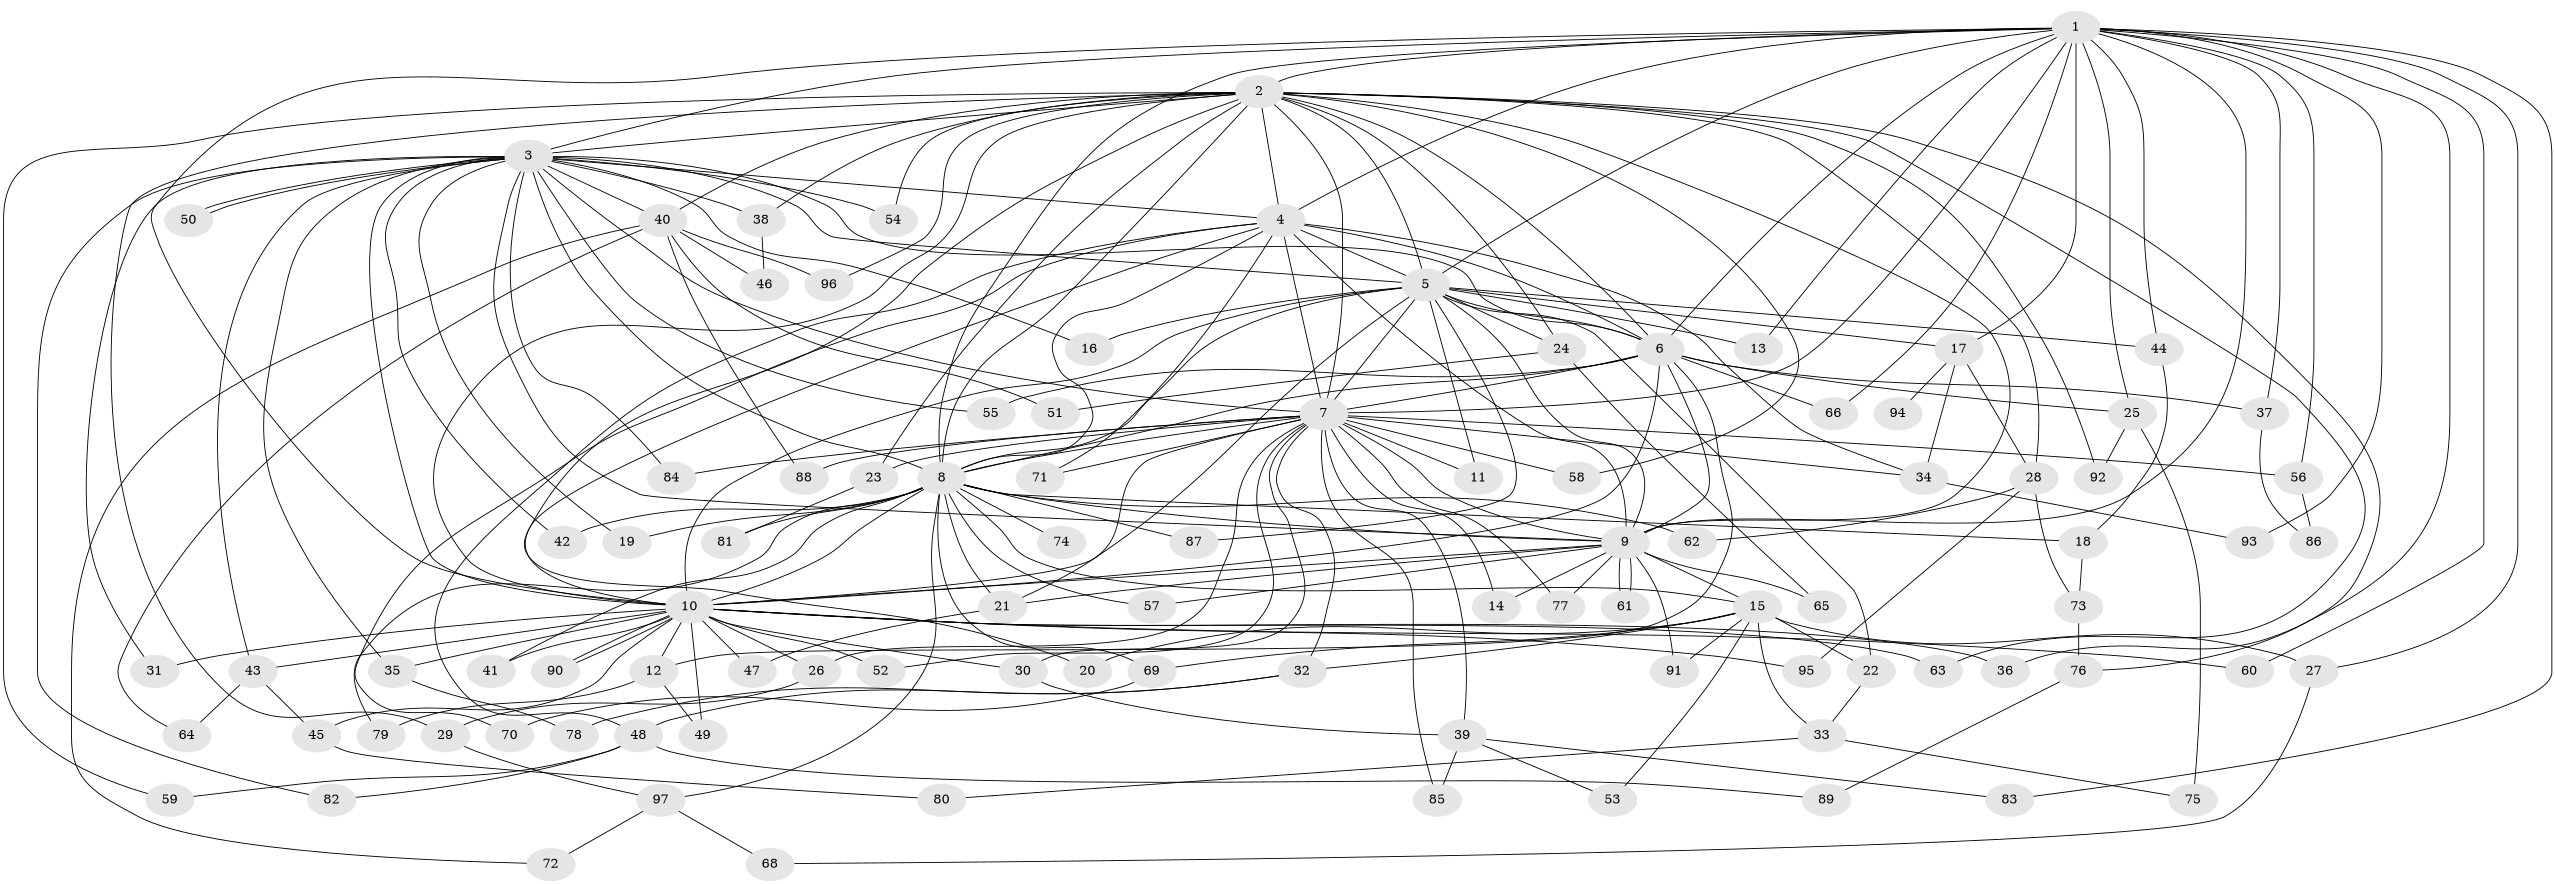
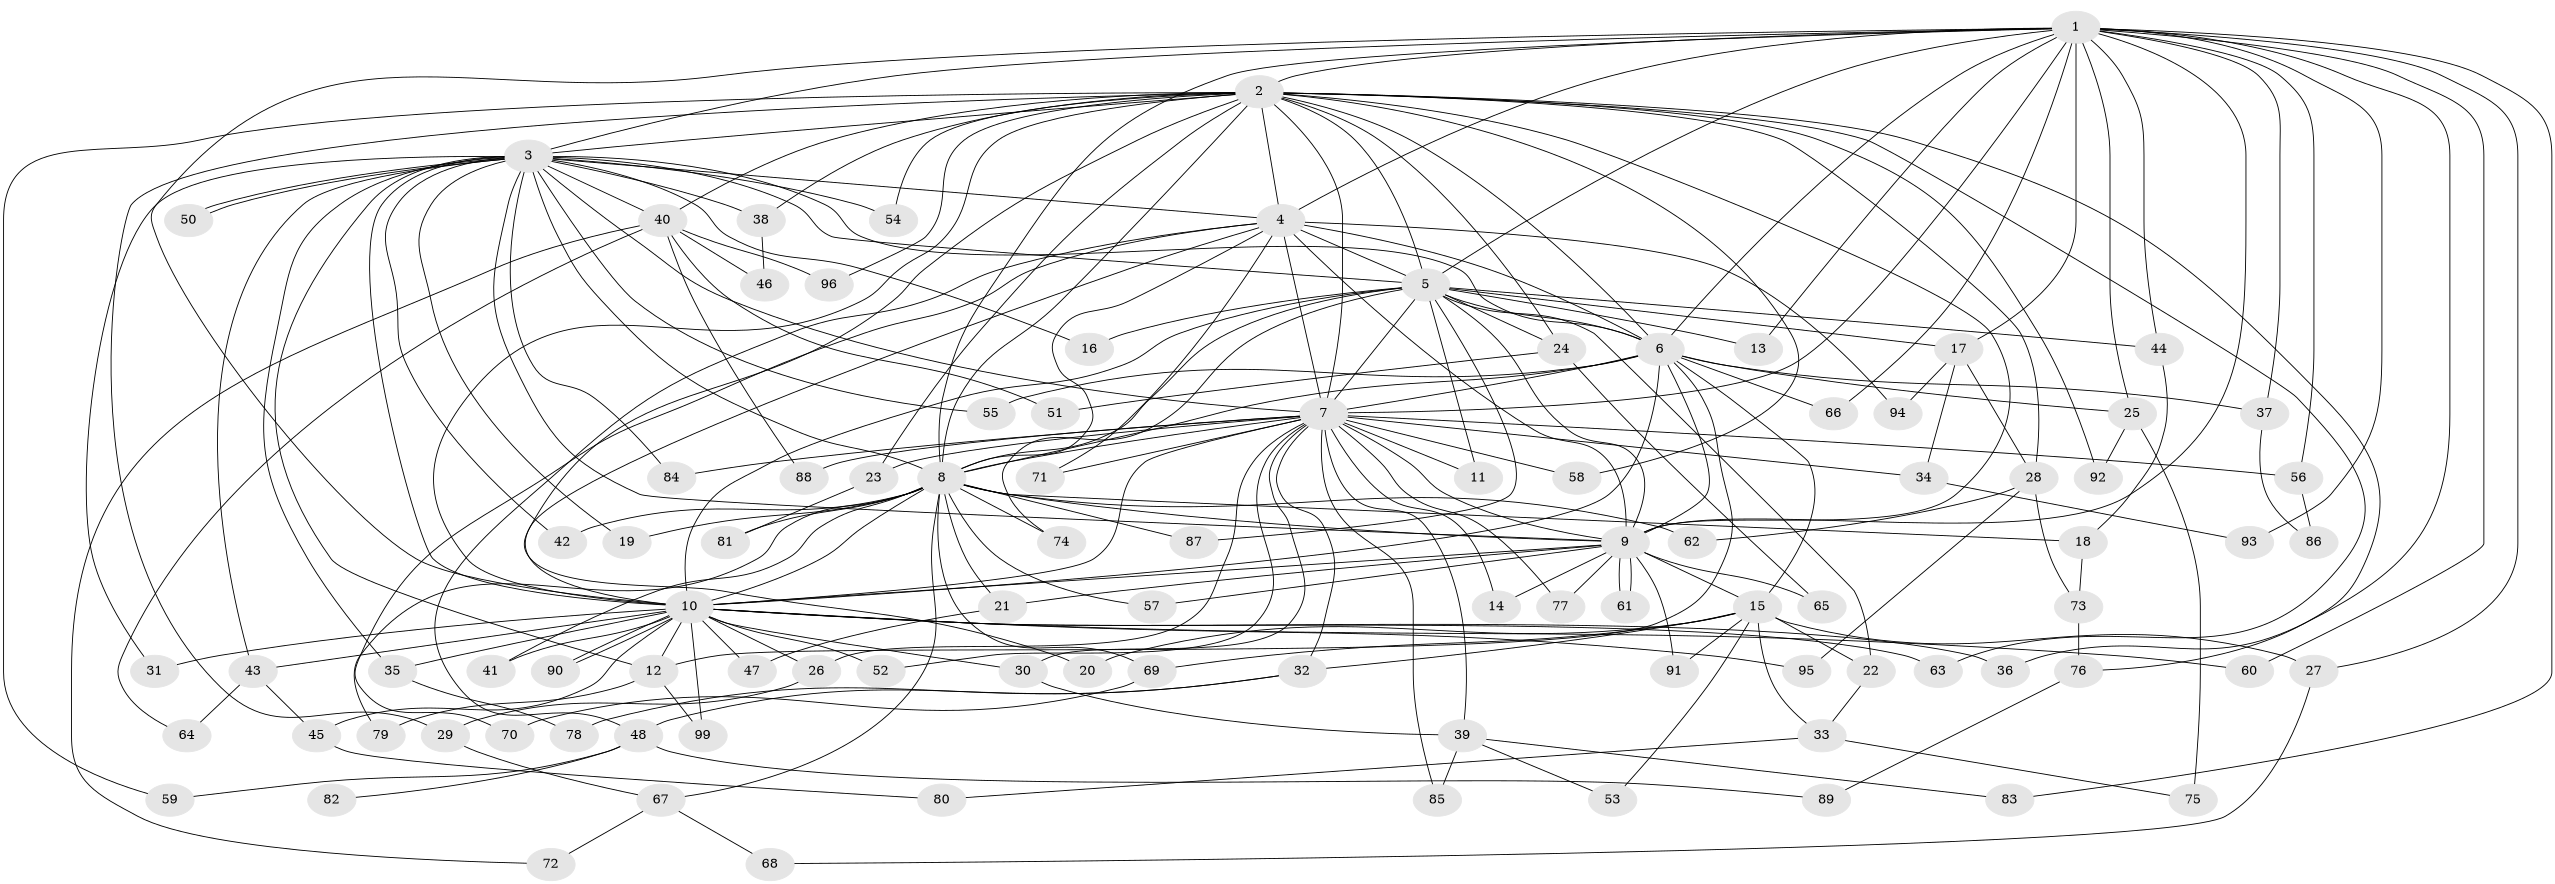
(1579, 281) -> (1620, 246)
(38, 386) -> (283, 461)
(1222, 456) -> (1174, 413)
(1311, 591) -> (1800, 454)
(703, 736) -> (703, 736)
(661, 800) -> (661, 800)
